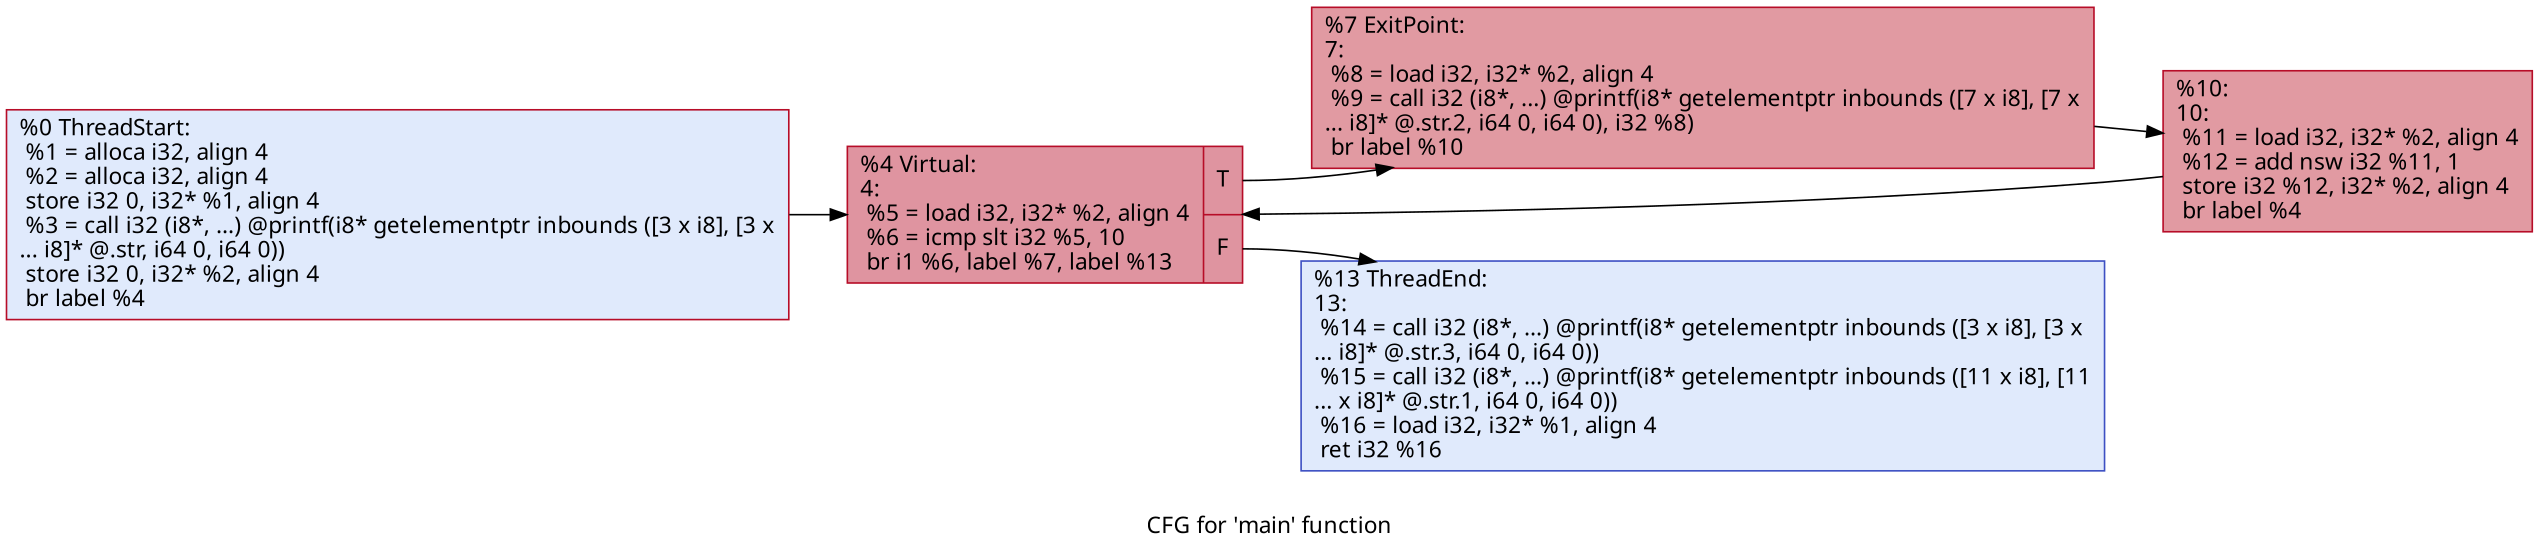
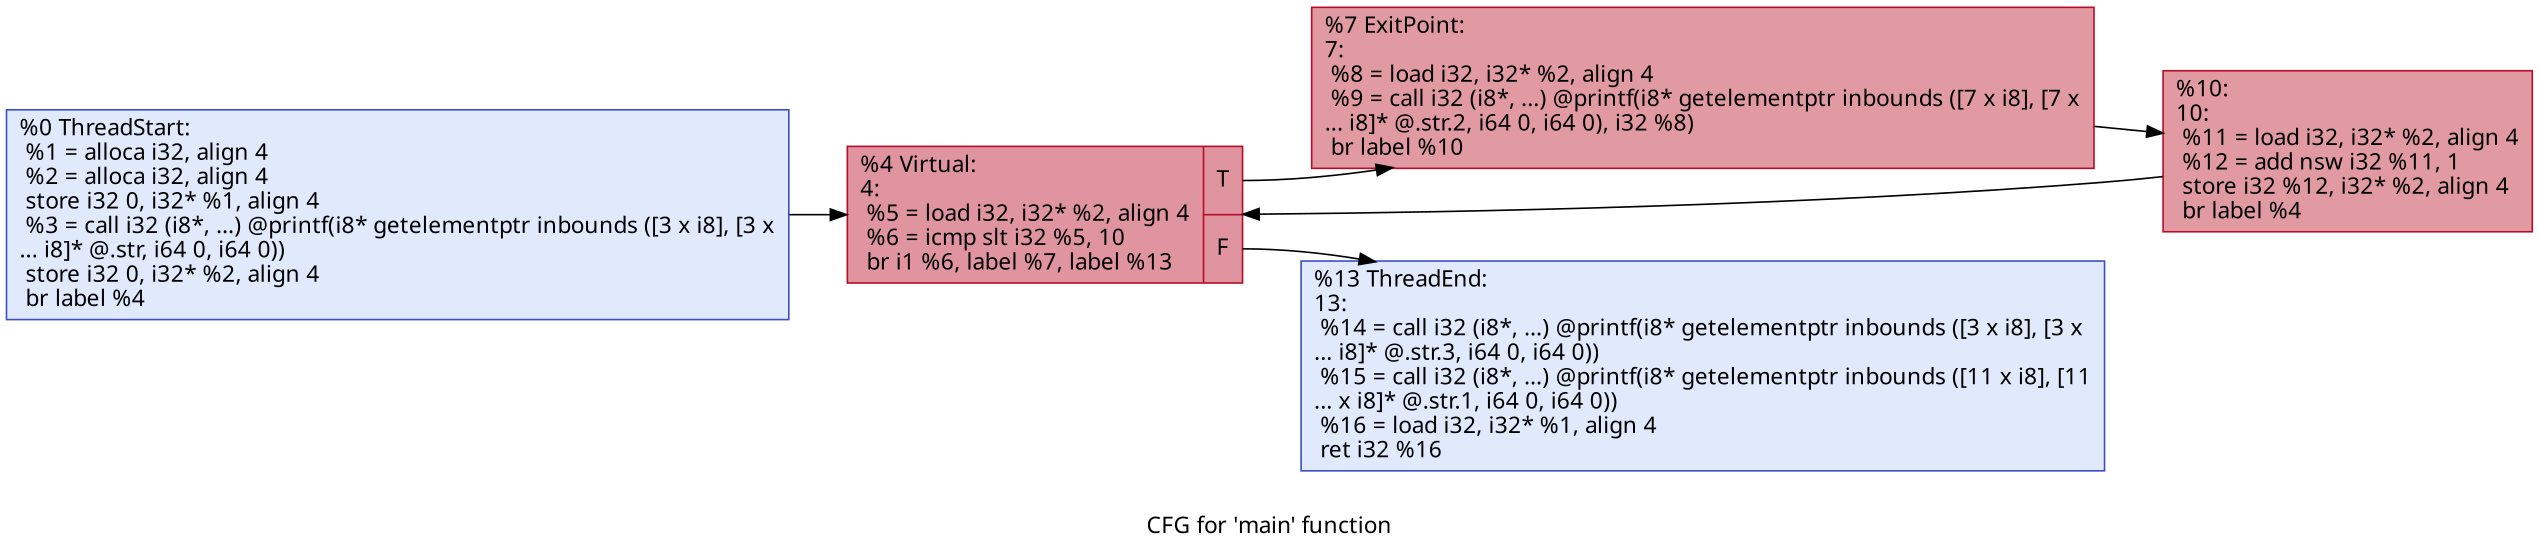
(398, 215) -> (398, 215)
